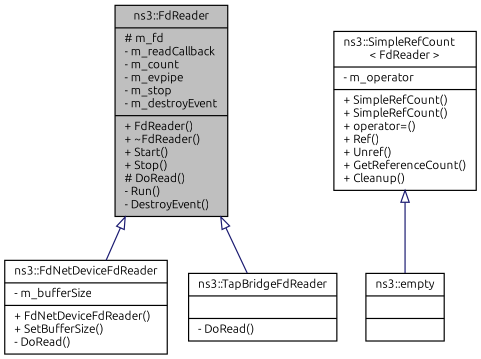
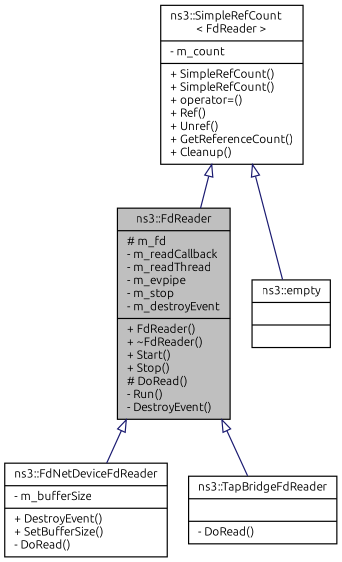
(152, 65) -> (170, 267)
(379, 78) -> (197, 52)
none -> (205, 192)
(82, 316) -> (59, 519)
